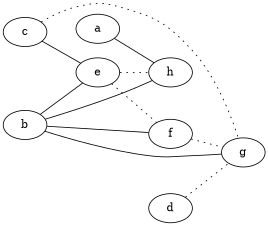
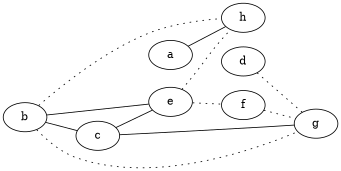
(167, 27) -> (207, 130)
(100, 102) -> (123, 46)
(98, 129) -> (61, 127)
(132, 153) -> (165, 167)
